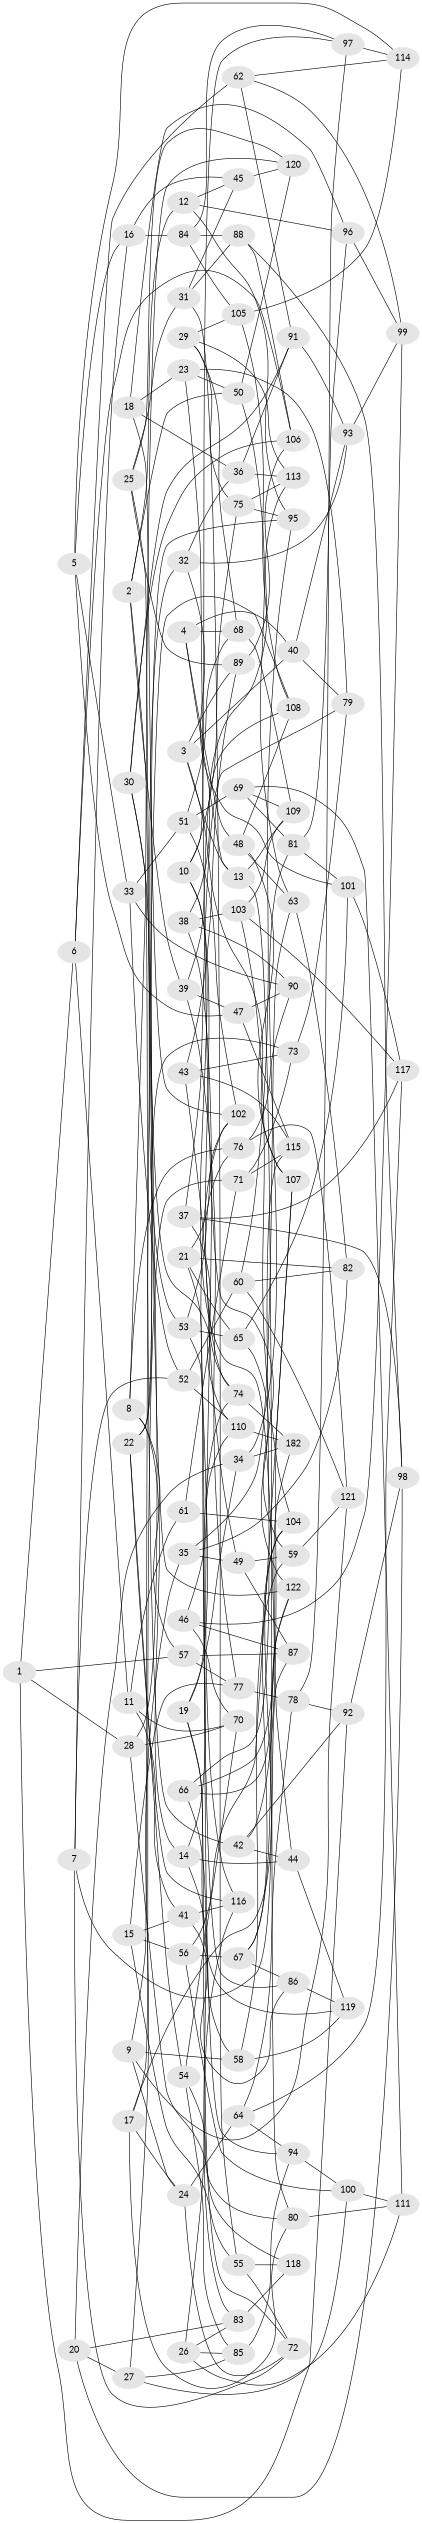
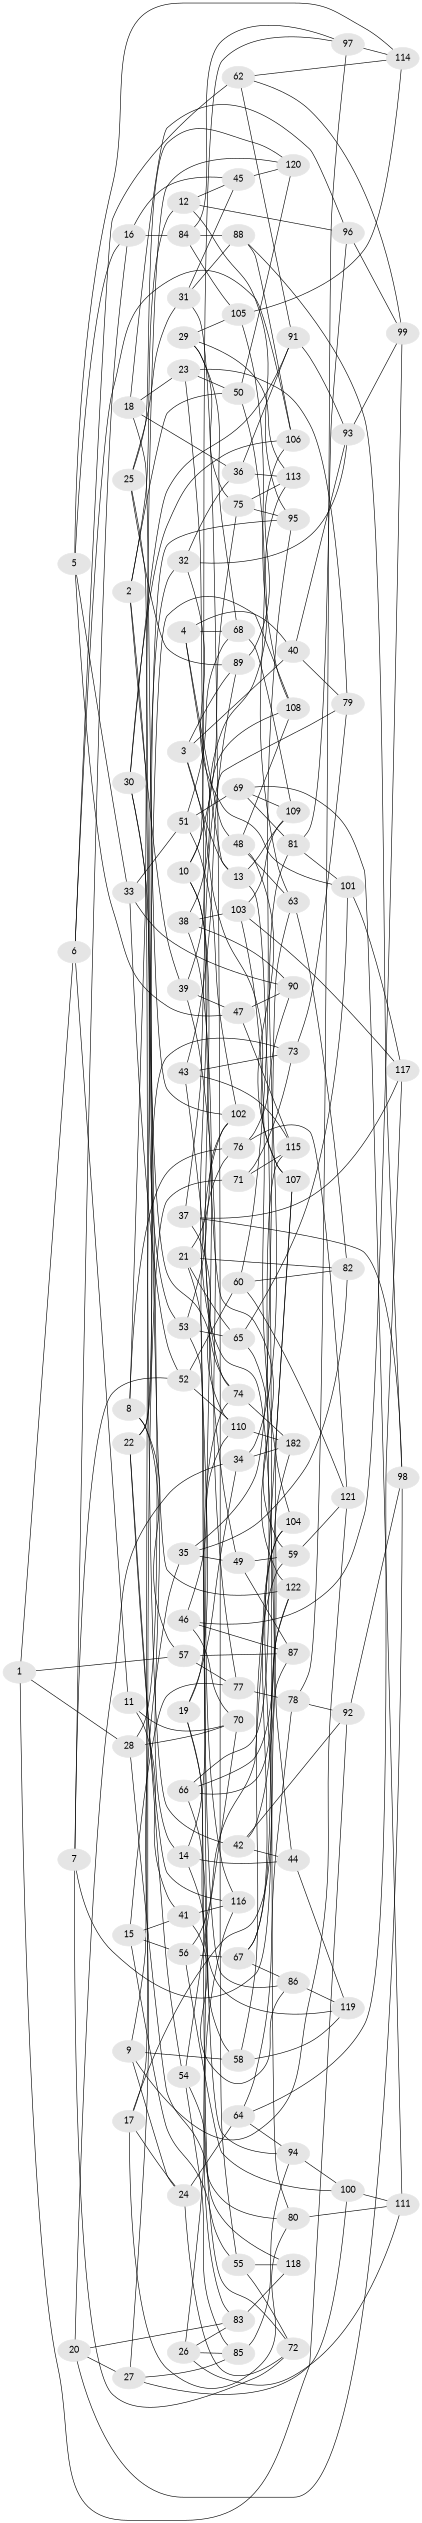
(184, 1512) -> none
